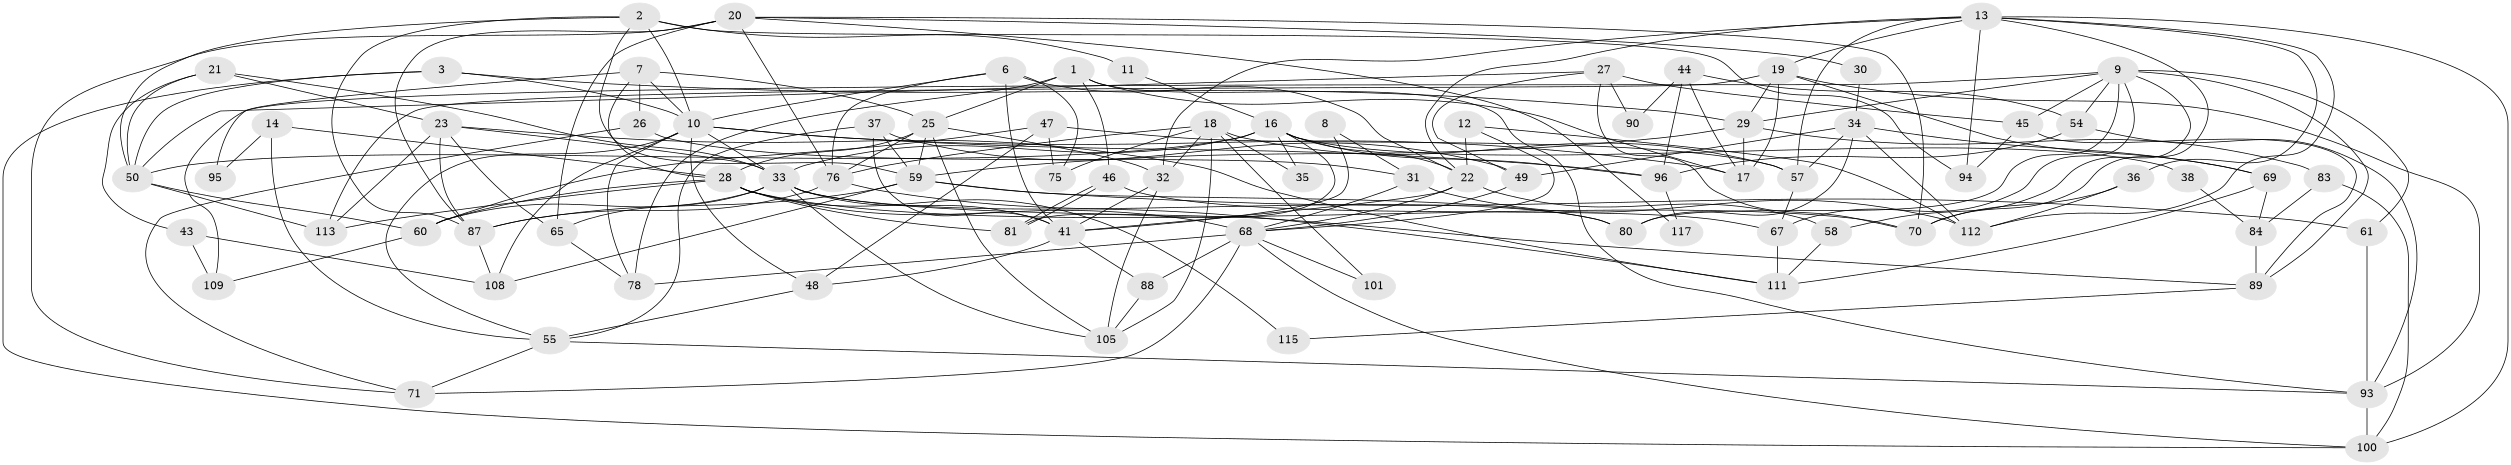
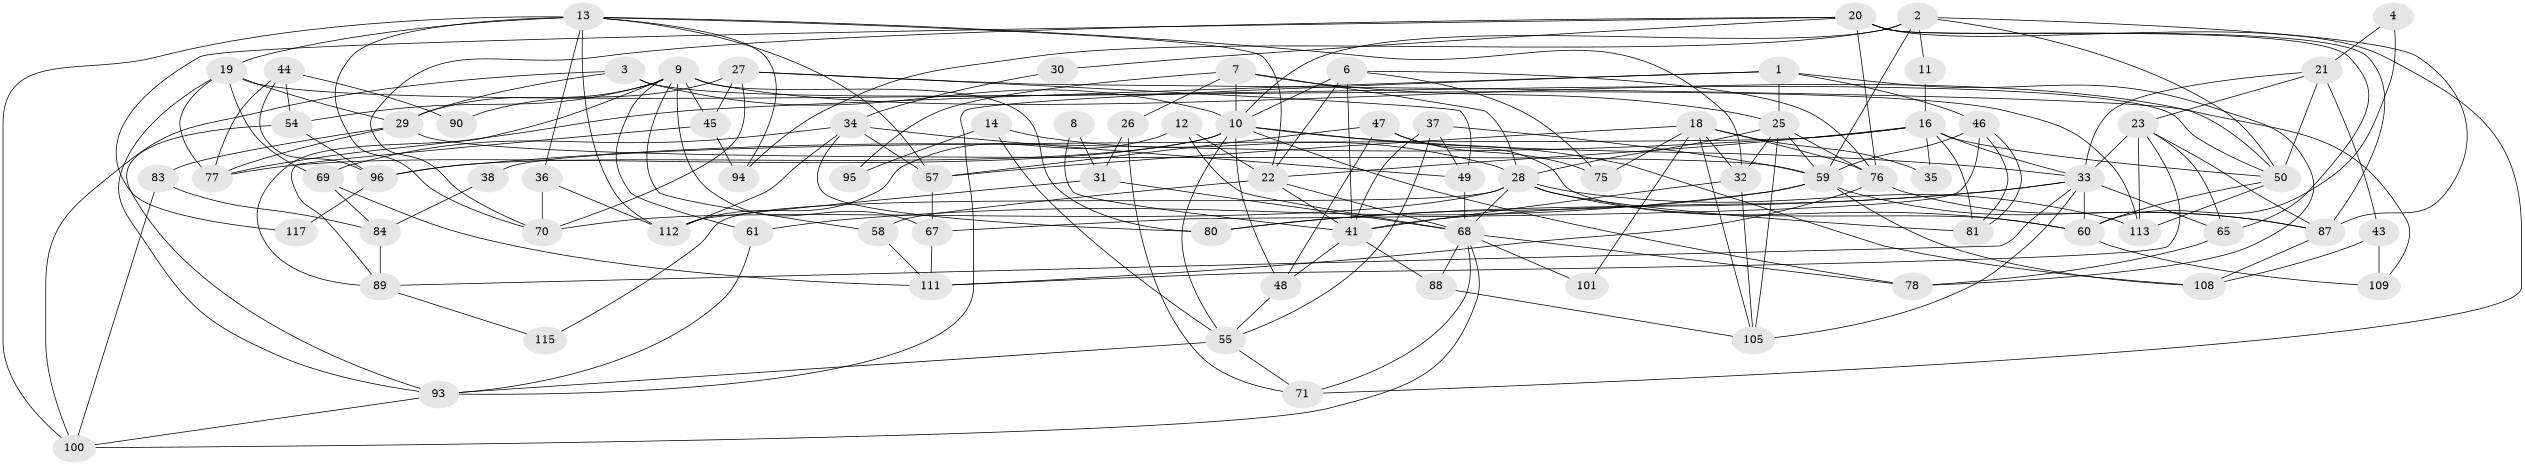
none -> (2393, 16)
none -> (1901, 152)
(1744, 178) -> (212, 178)
